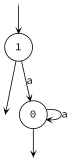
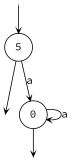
(19, 47) -> (19, 47)
